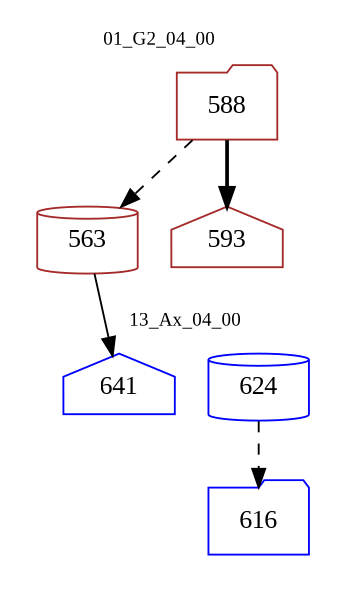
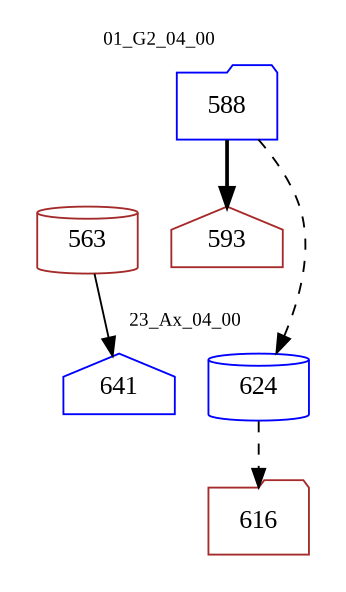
(227, 106) -> (227, 106)
(164, 167) -> (305, 233)
(186, 321) -> (186, 321)
(259, 521) -> (259, 521)
